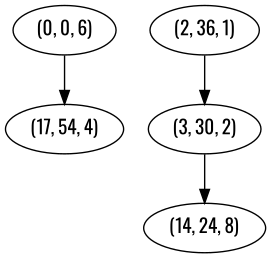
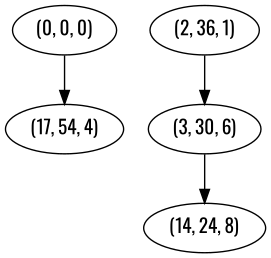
(65, 30) -> (65, 30)
(205, 129) -> (205, 129)
